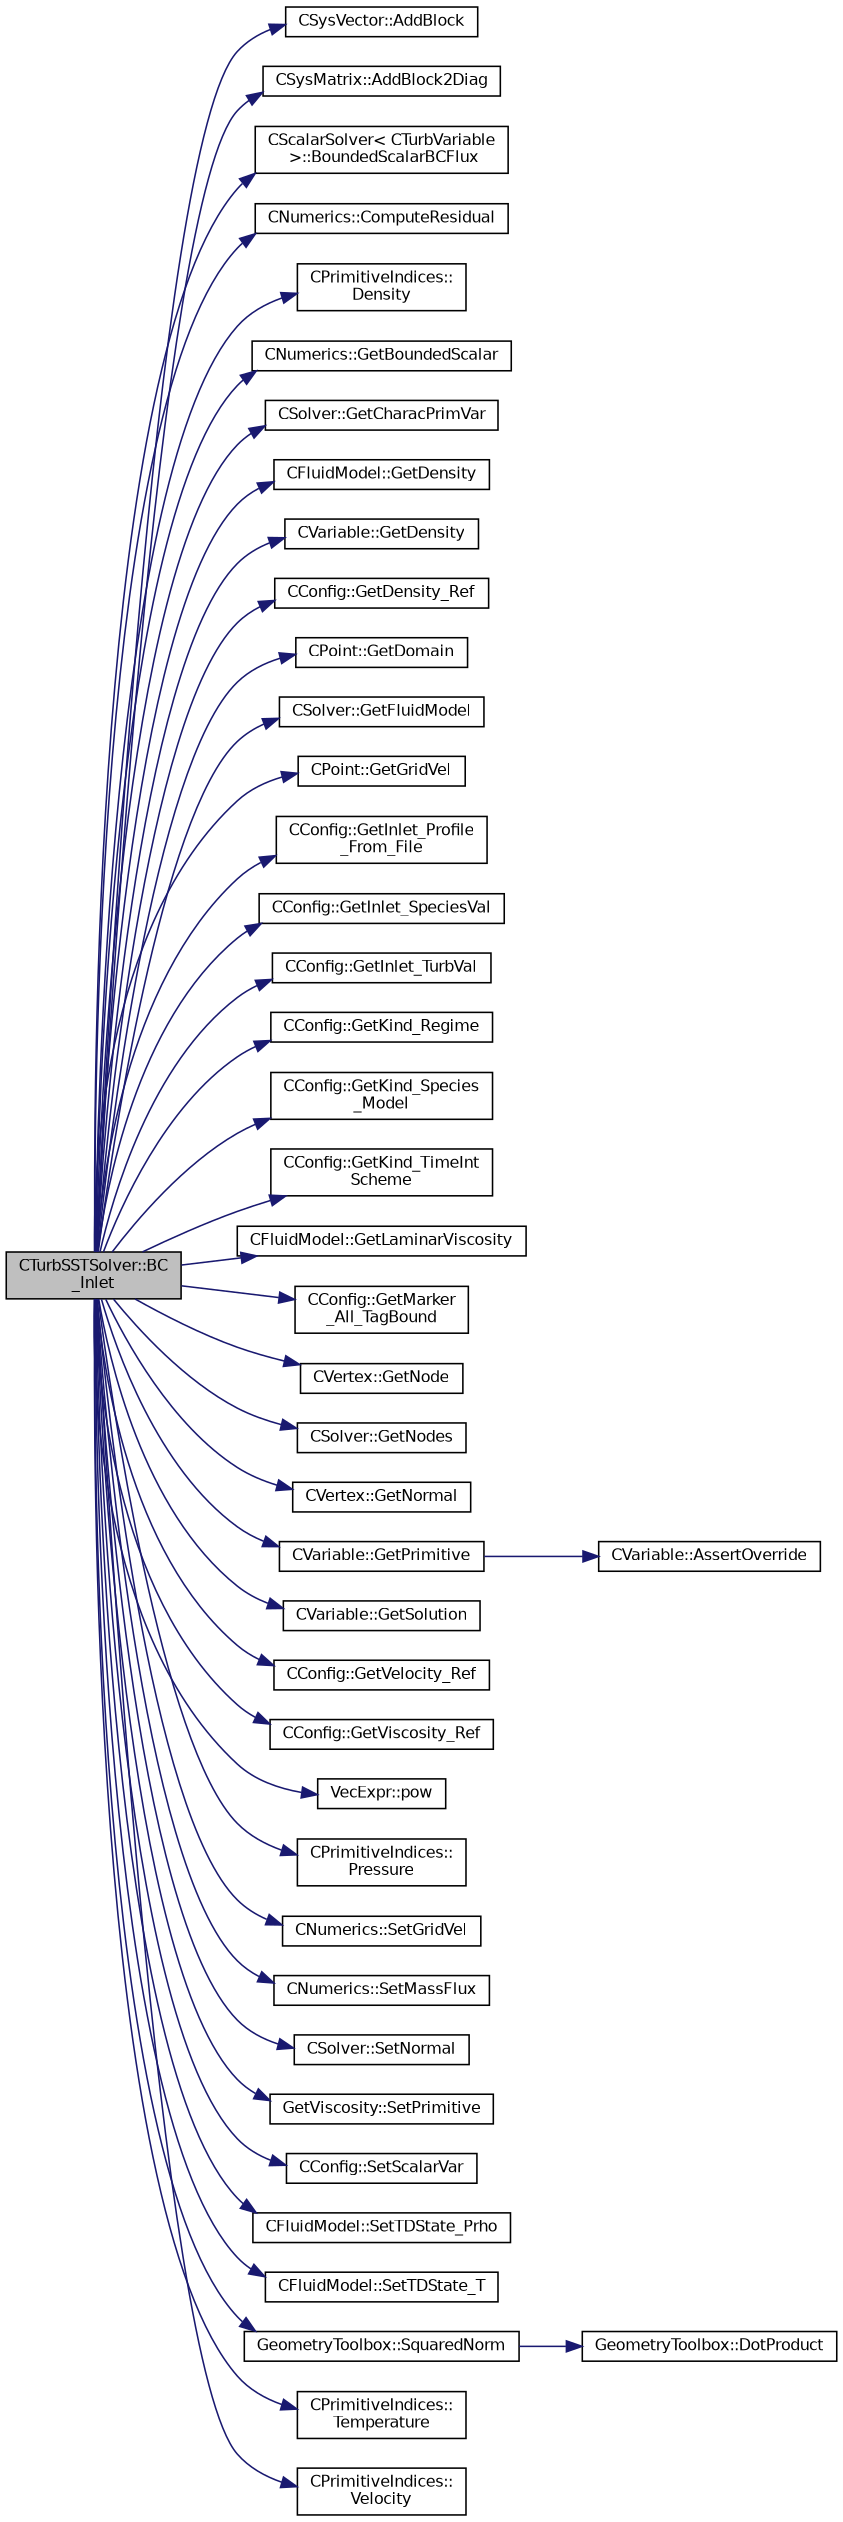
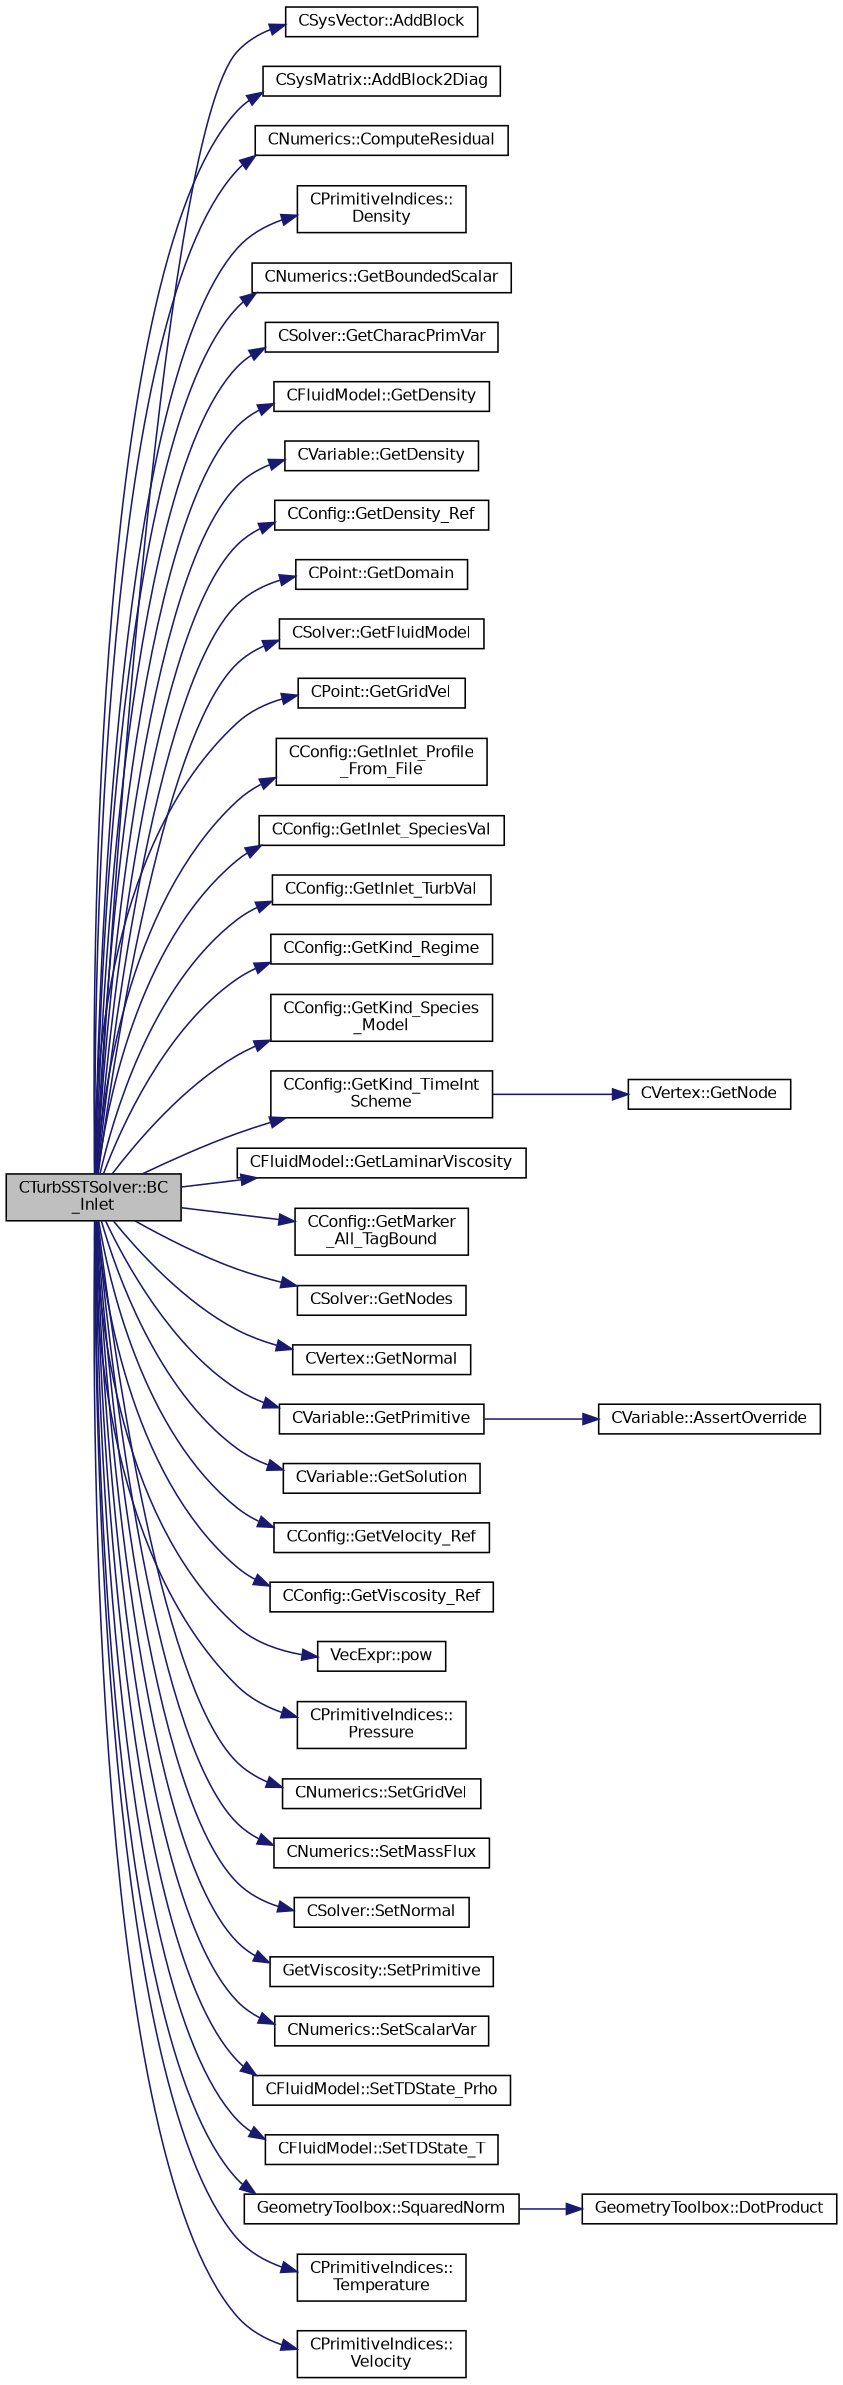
(382, 150) -> none
(207, 1335) -> (553, 1094)
(382, 2168) -> (382, 2031)
